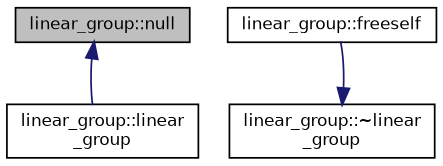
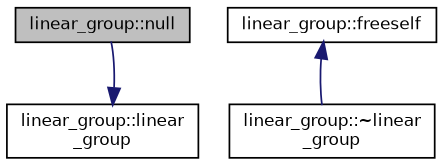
(343, 64) -> (320, 82)
(91, 82) -> (114, 64)
